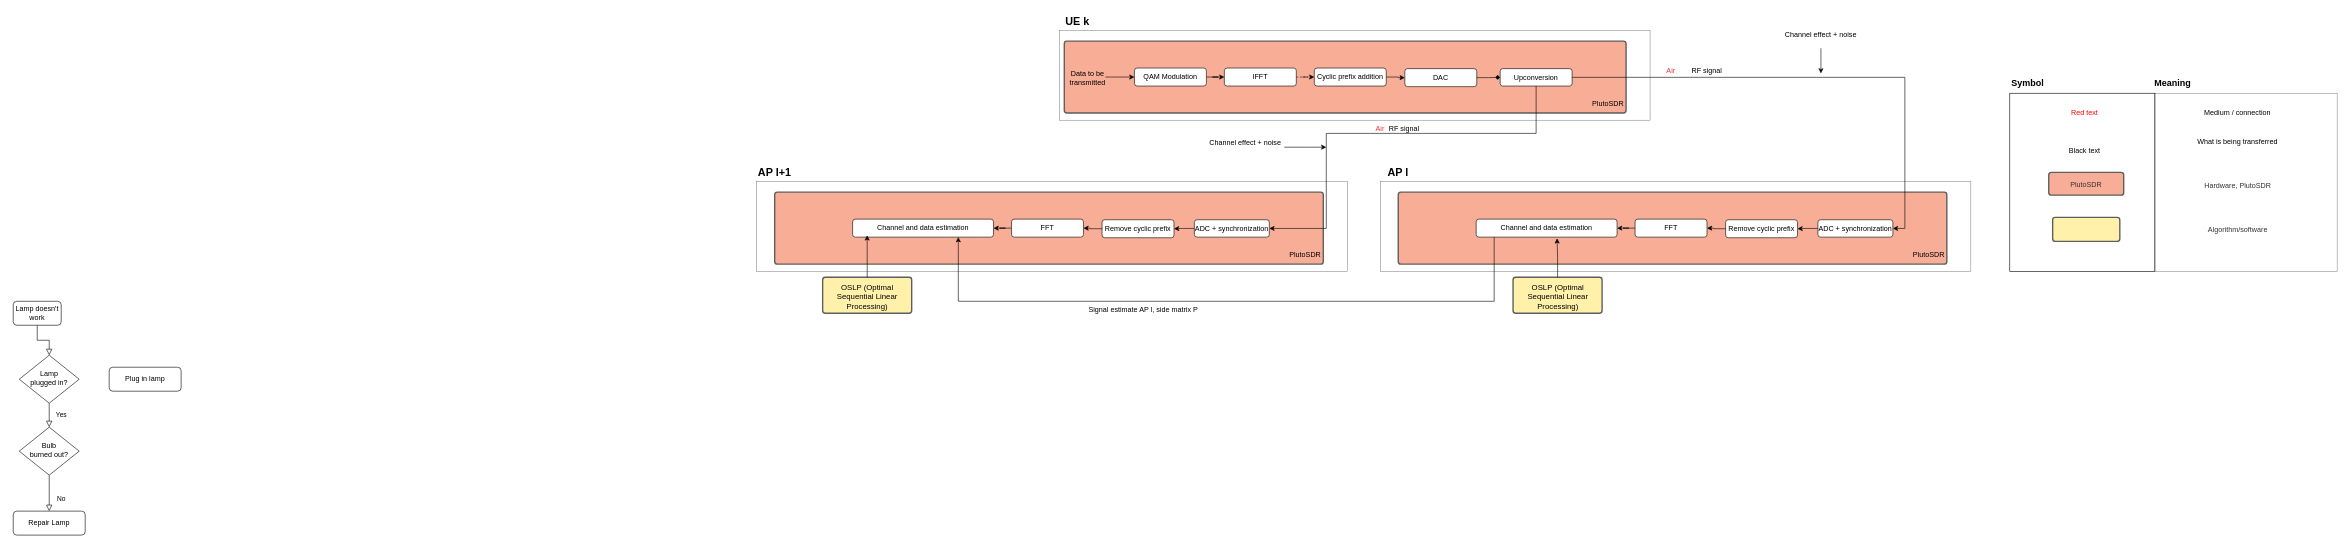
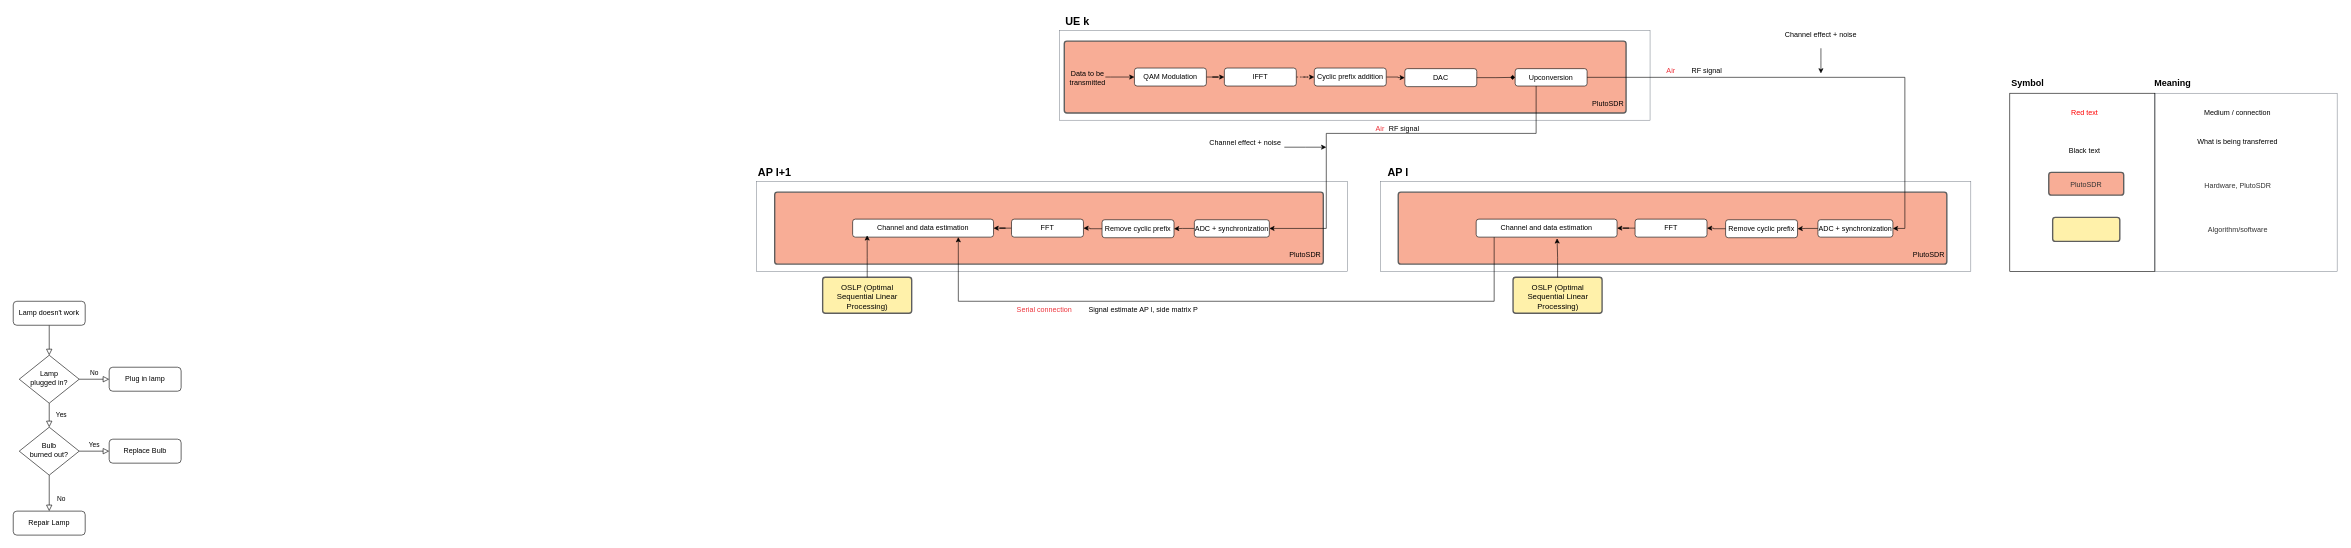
(1536, 77) -> (1551, 77)
none -> (1044, 311)
(36, 314) -> (48, 314)
none -> (90, 380)
none -> (90, 452)
none -> (144, 452)
